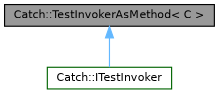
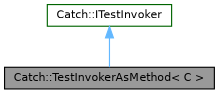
(109, 53) -> (109, 53)
